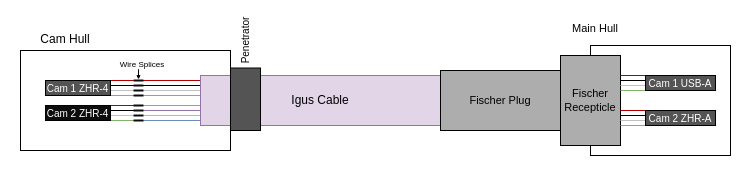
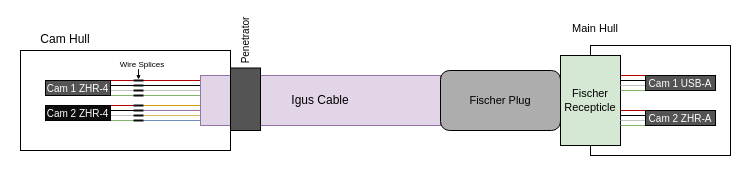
(501, 101) -> (501, 101)
(591, 101) -> (591, 101)
